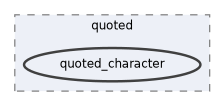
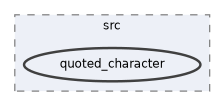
(112, 27) -> (112, 27)
